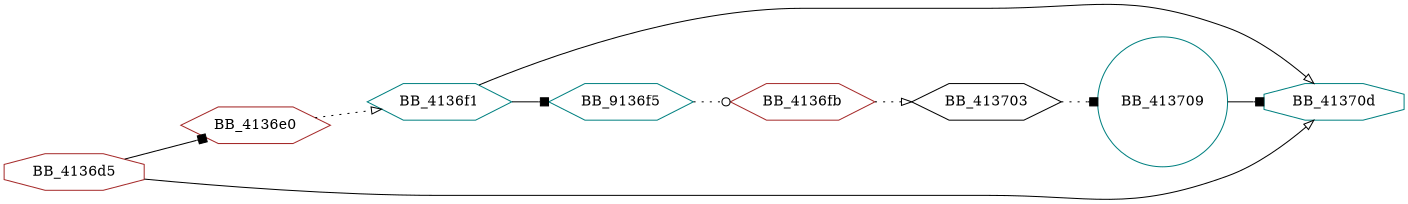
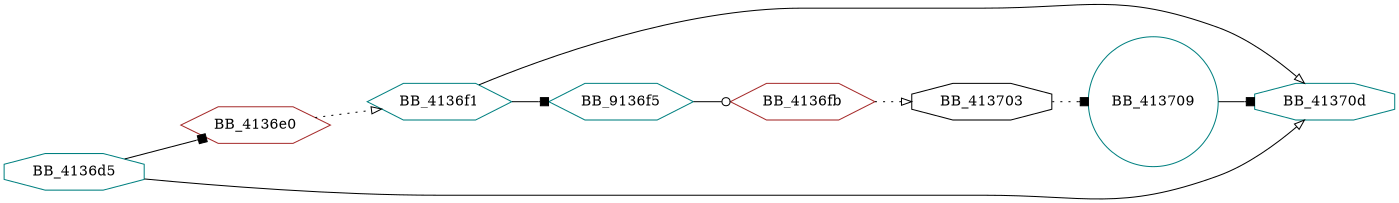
(708, 102) -> (708, 102)
(986, 102) -> (982, 102)
(74, 172) -> (74, 172)
